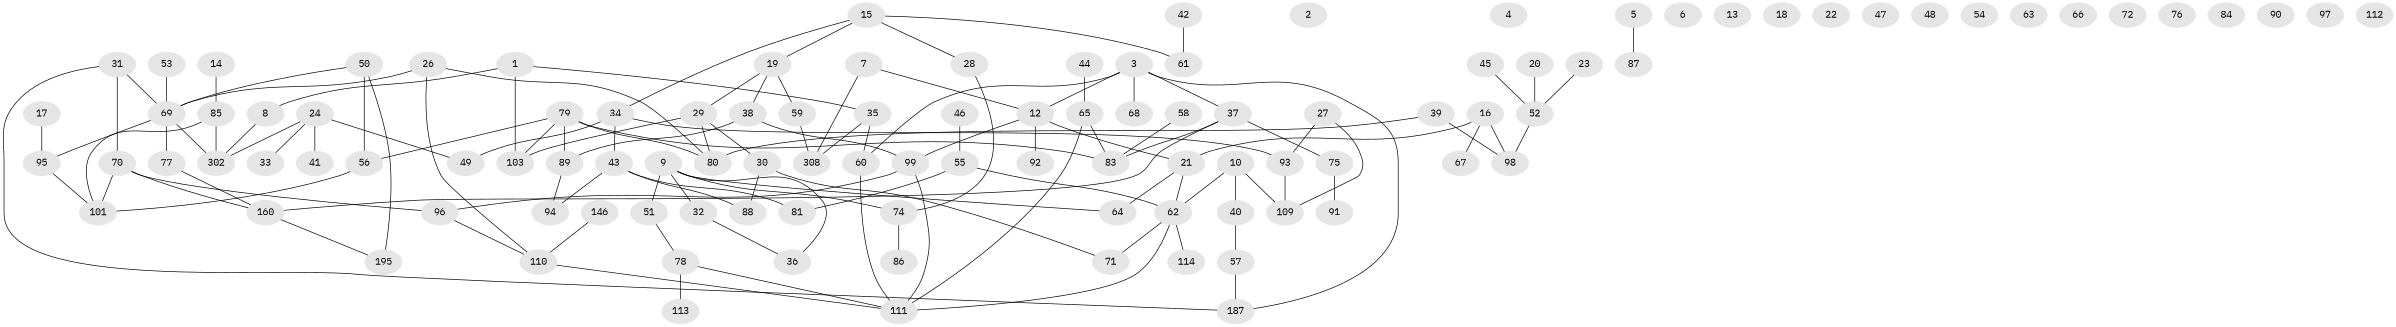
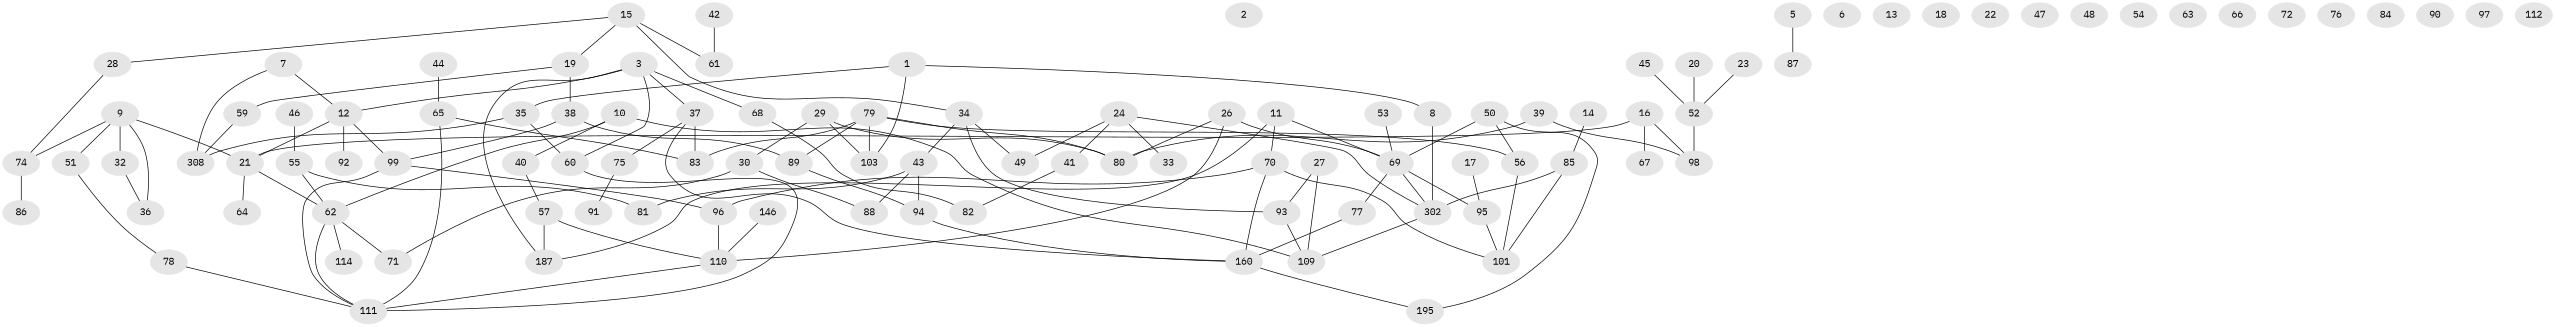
(1509, 15) -> none
(117, 64) -> (1276, 114)
(731, 92) -> none
(1183, 114) -> none
(835, 192) -> (184, 137)
none -> (968, 213)
none -> (1369, 237)
none -> (636, 244)
none -> (1056, 248)
(681, 311) -> none
